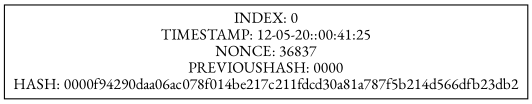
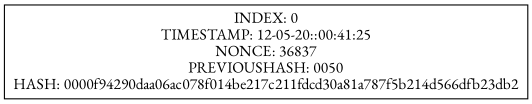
(266, 68) -> (266, 68)
